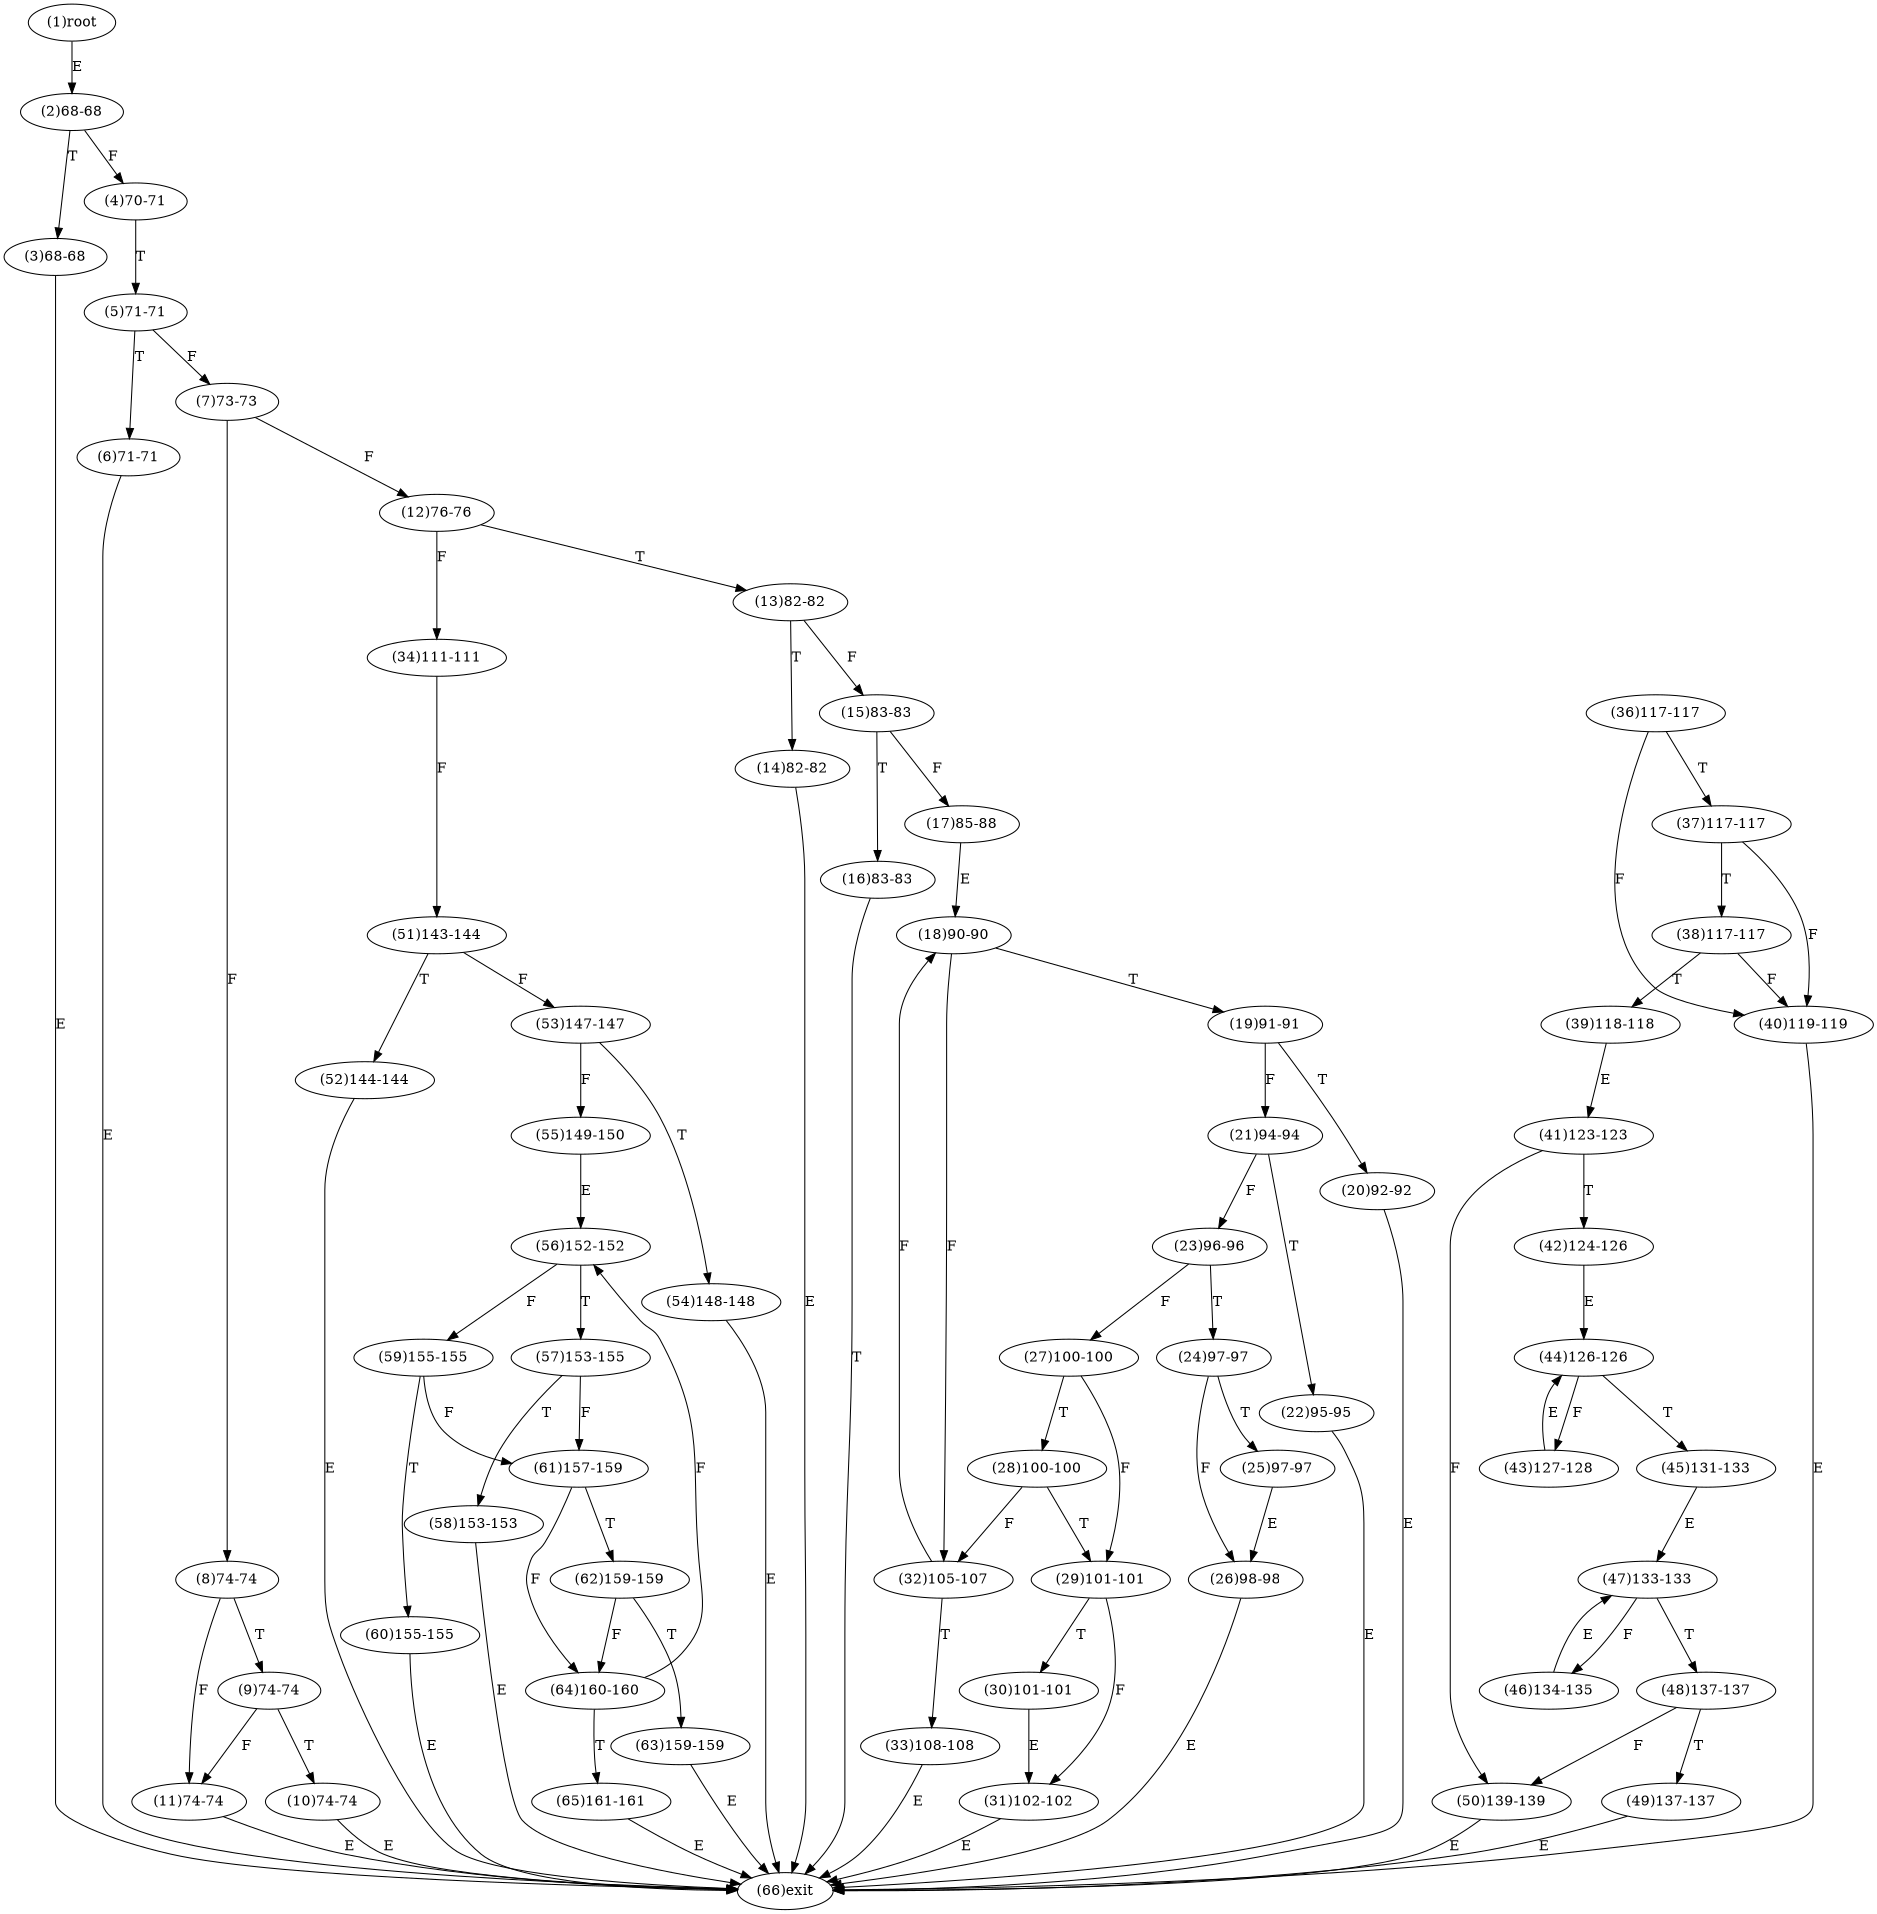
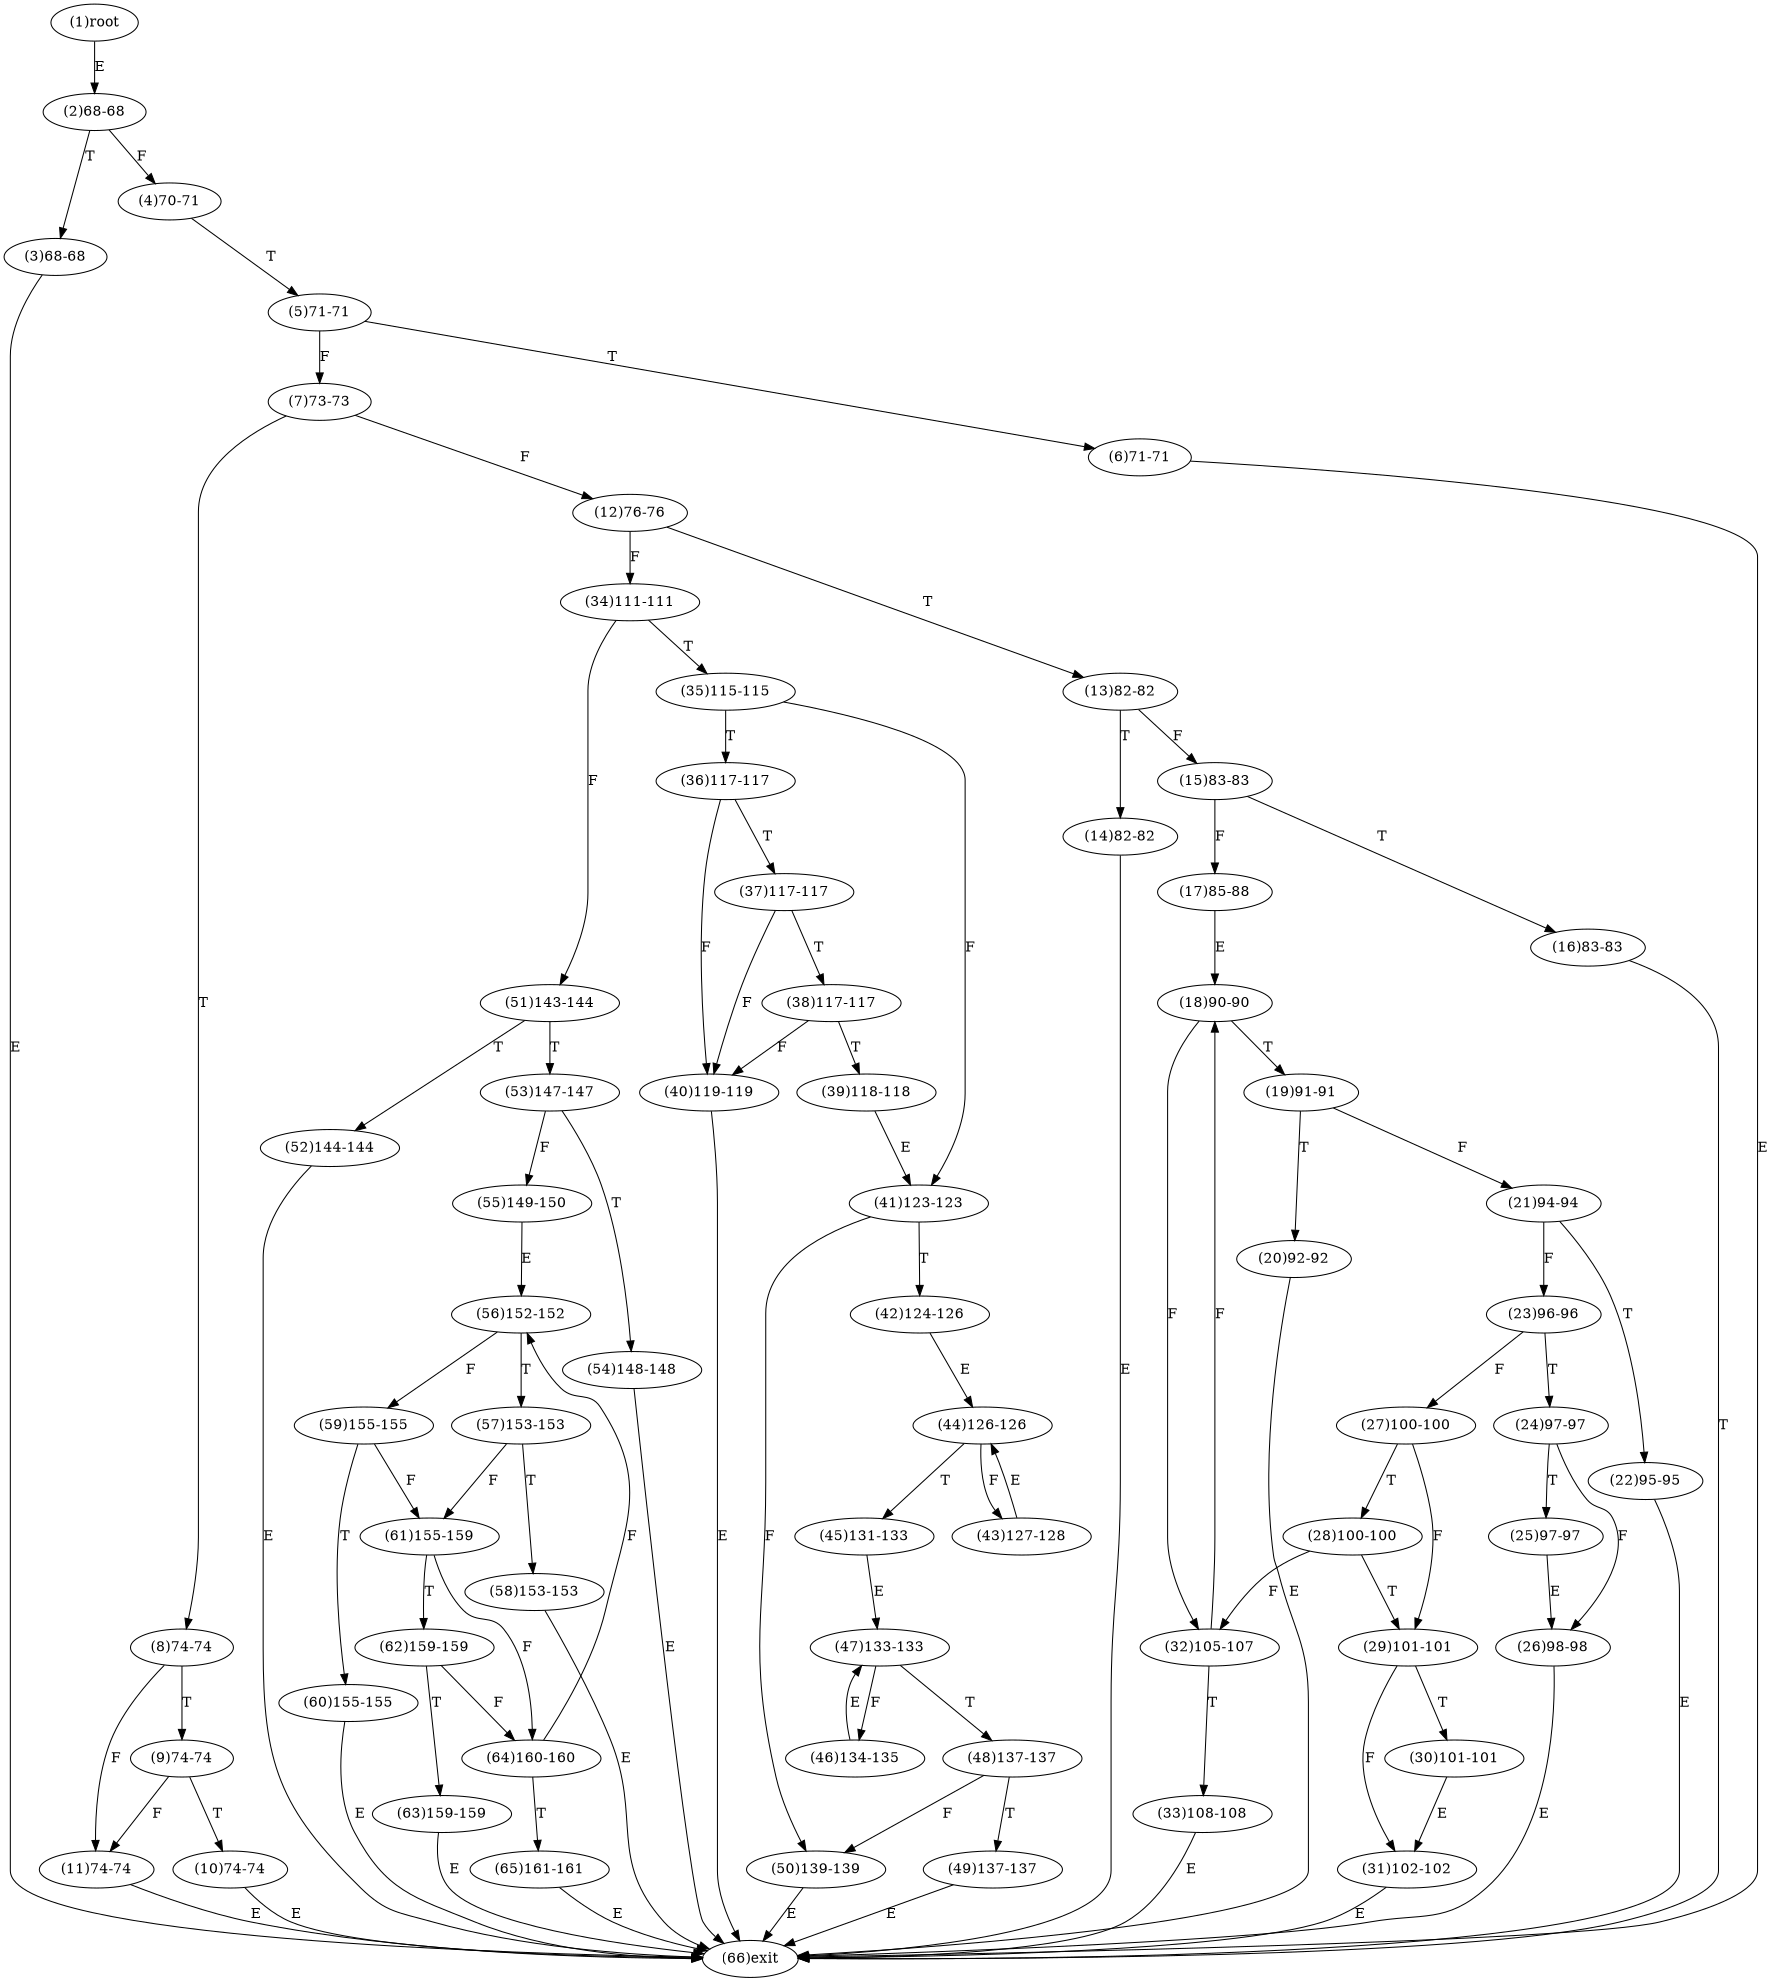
none -> (726, 692)
(232, 980) -> (204, 1003)
(523, 980) -> (555, 1048)
(581, 1358) -> (521, 1426)
(579, 1469) -> (430, 1537)
